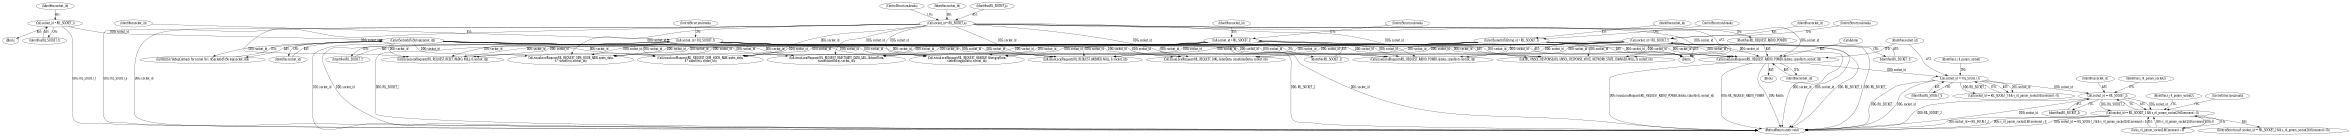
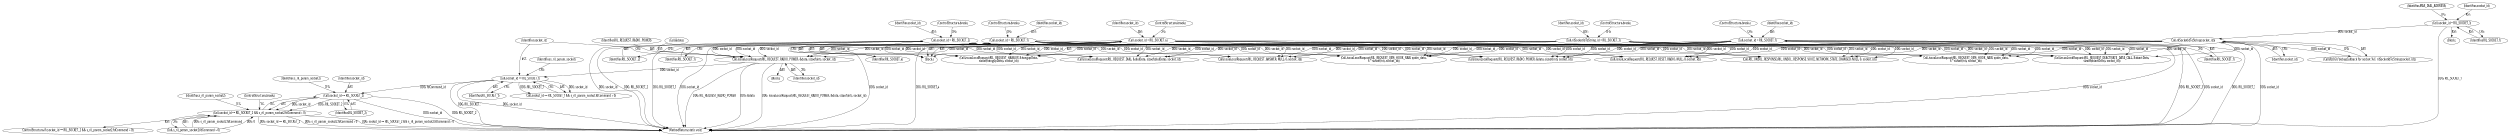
none -> (2427, 6)
(1362, 27) -> (913, 45)
(2064, 87) -> (433, 87)
